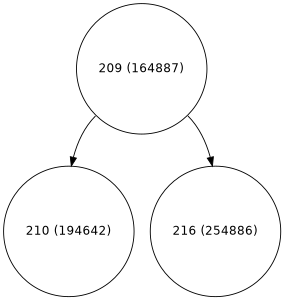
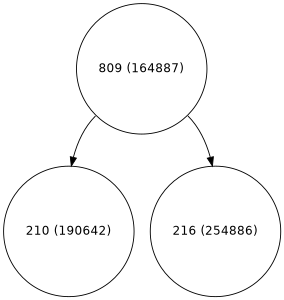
(142, 69) -> (142, 69)
(69, 231) -> (69, 231)
